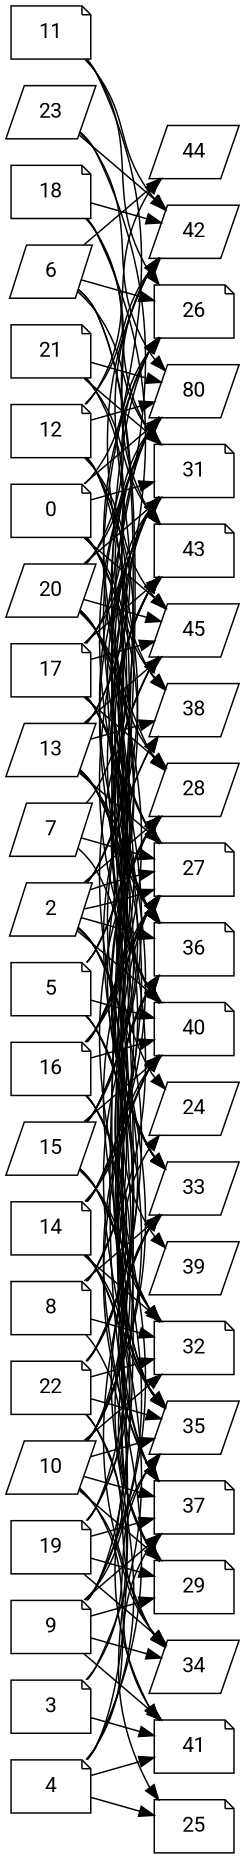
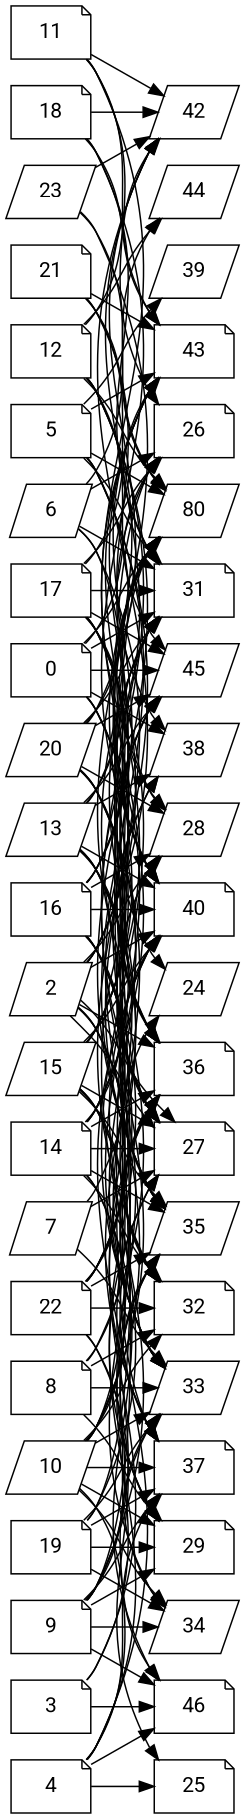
none -> (122, 185)
(194, 1747) -> (194, 1707)
